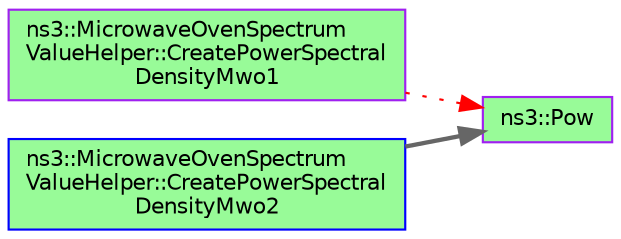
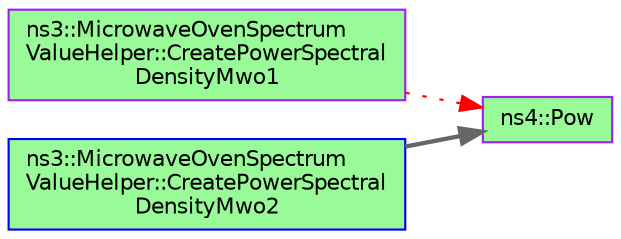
(548, 120) -> (548, 120)
